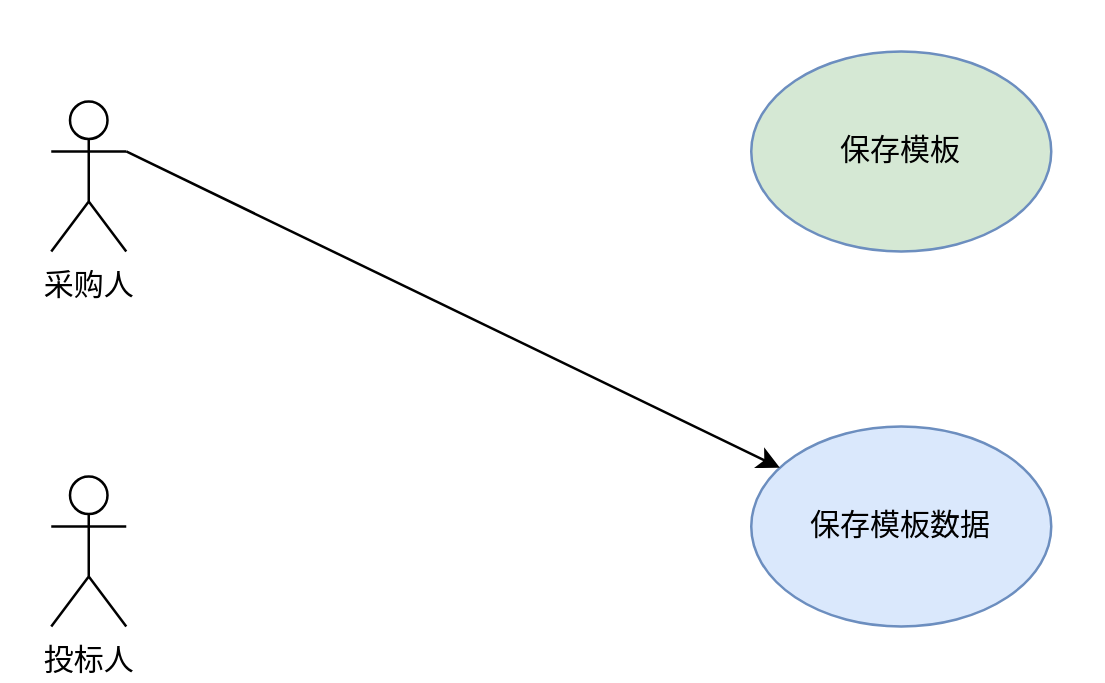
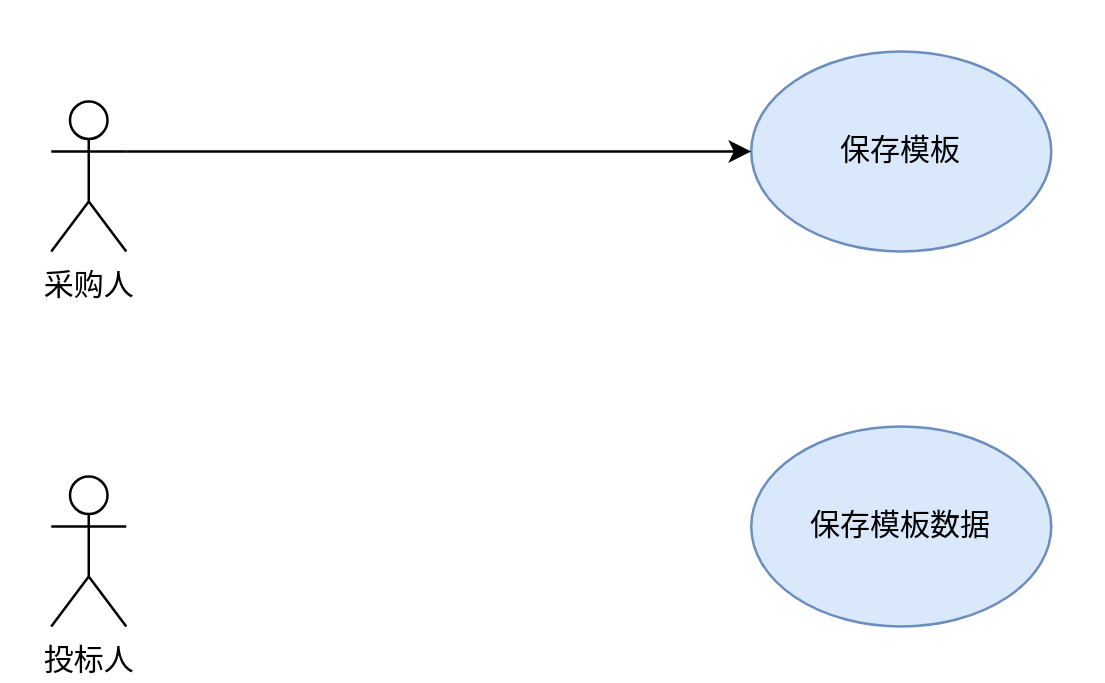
(901, 151) -> (901, 151)
(448, 307) -> (431, 151)
